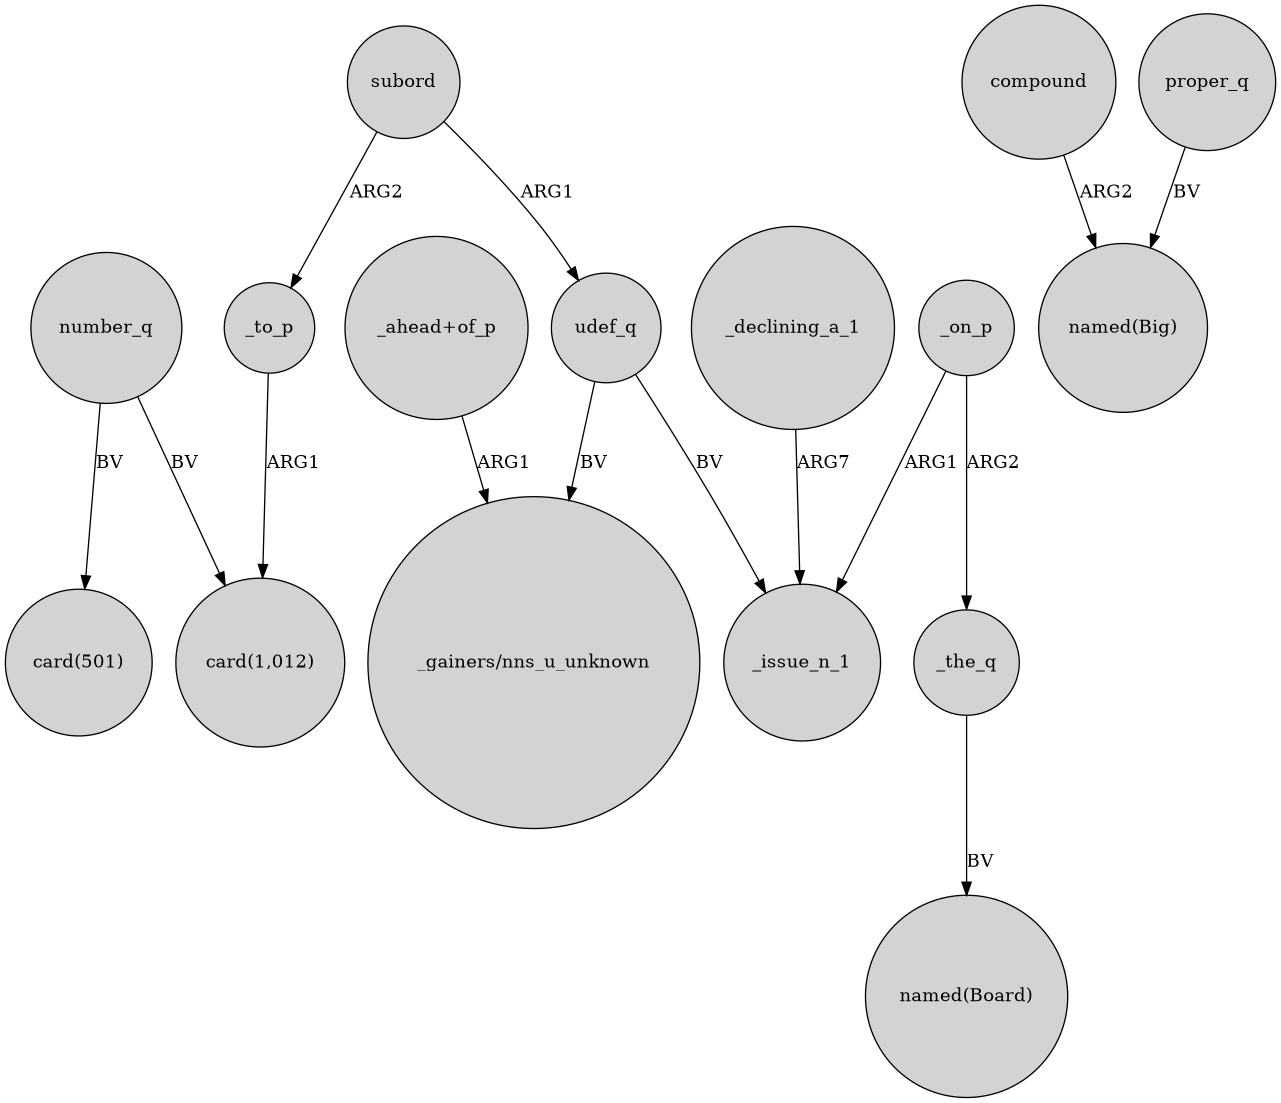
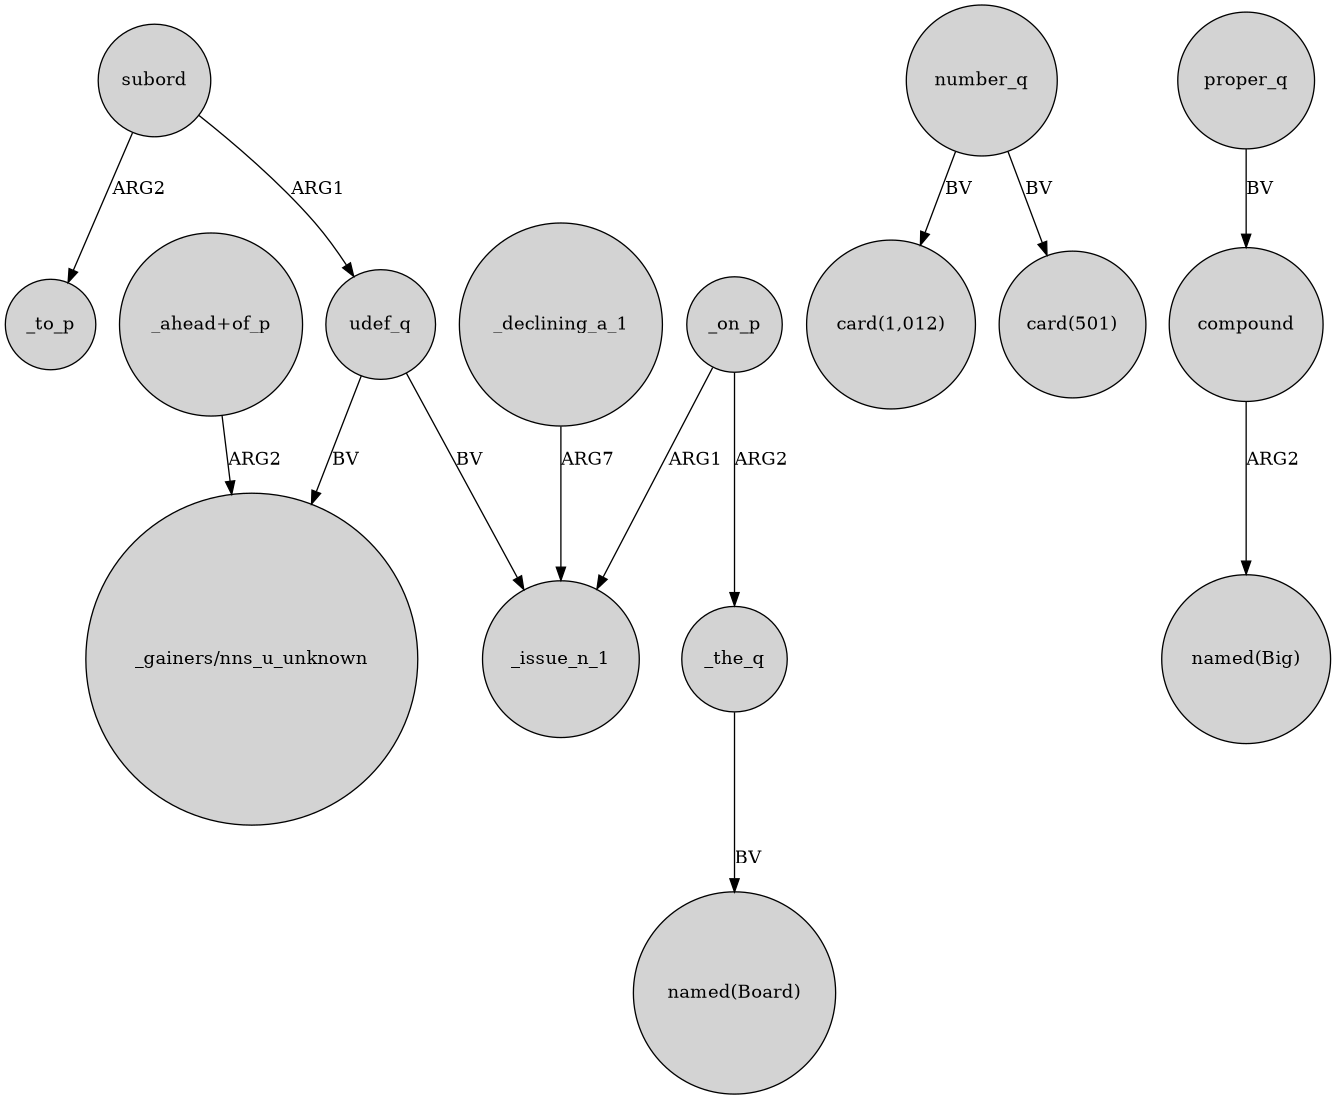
(1170, 191) -> (1246, 192)
(504, 463) -> (255, 460)
(266, 469) -> none
